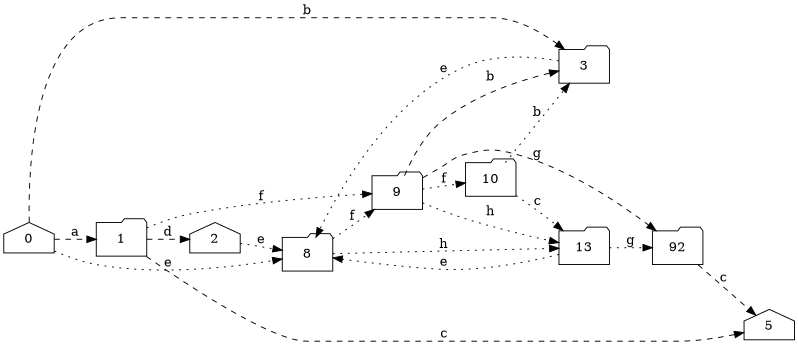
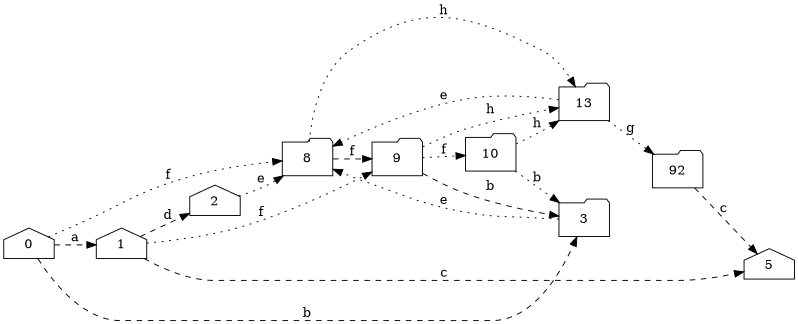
(540, 162) -> none
(537, 201) -> (537, 124)
(350, 227) -> (348, 159)
(122, 239) -> (122, 245)
(168, 263) -> (168, 175)
